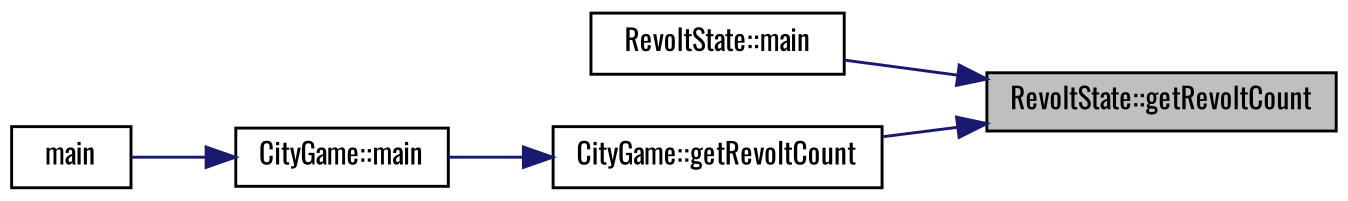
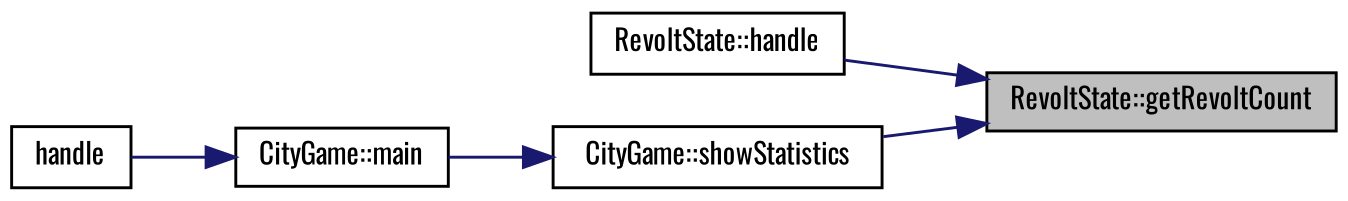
(718, 44) -> (718, 44)
(71, 157) -> (71, 157)
(718, 157) -> (718, 157)
